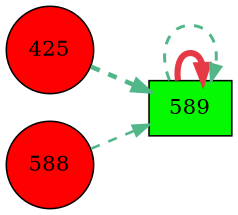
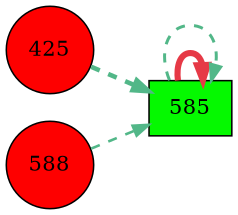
(190, 108) -> (190, 108)
